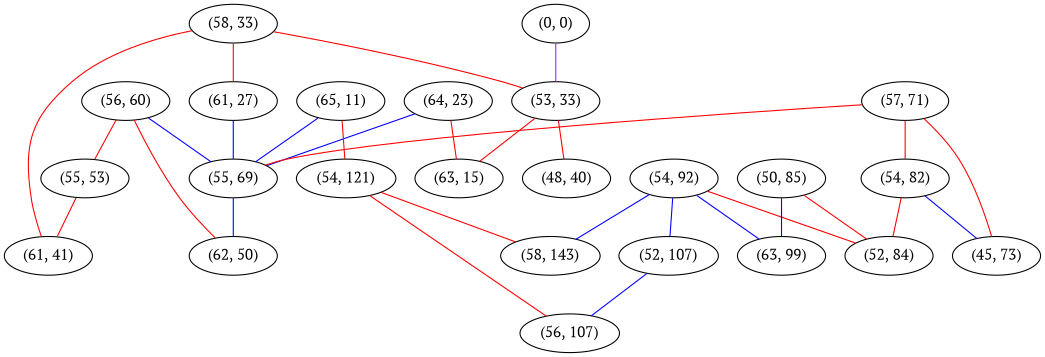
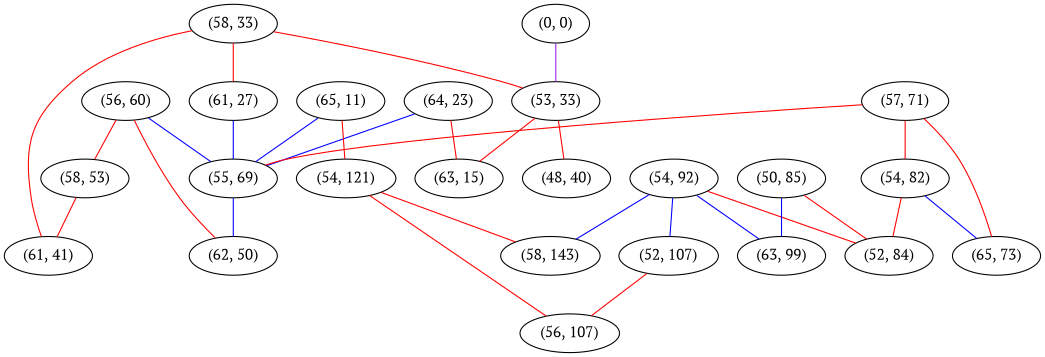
(85, 178) -> (85, 178)
(997, 256) -> (997, 256)
(619, 295) -> (619, 295)
